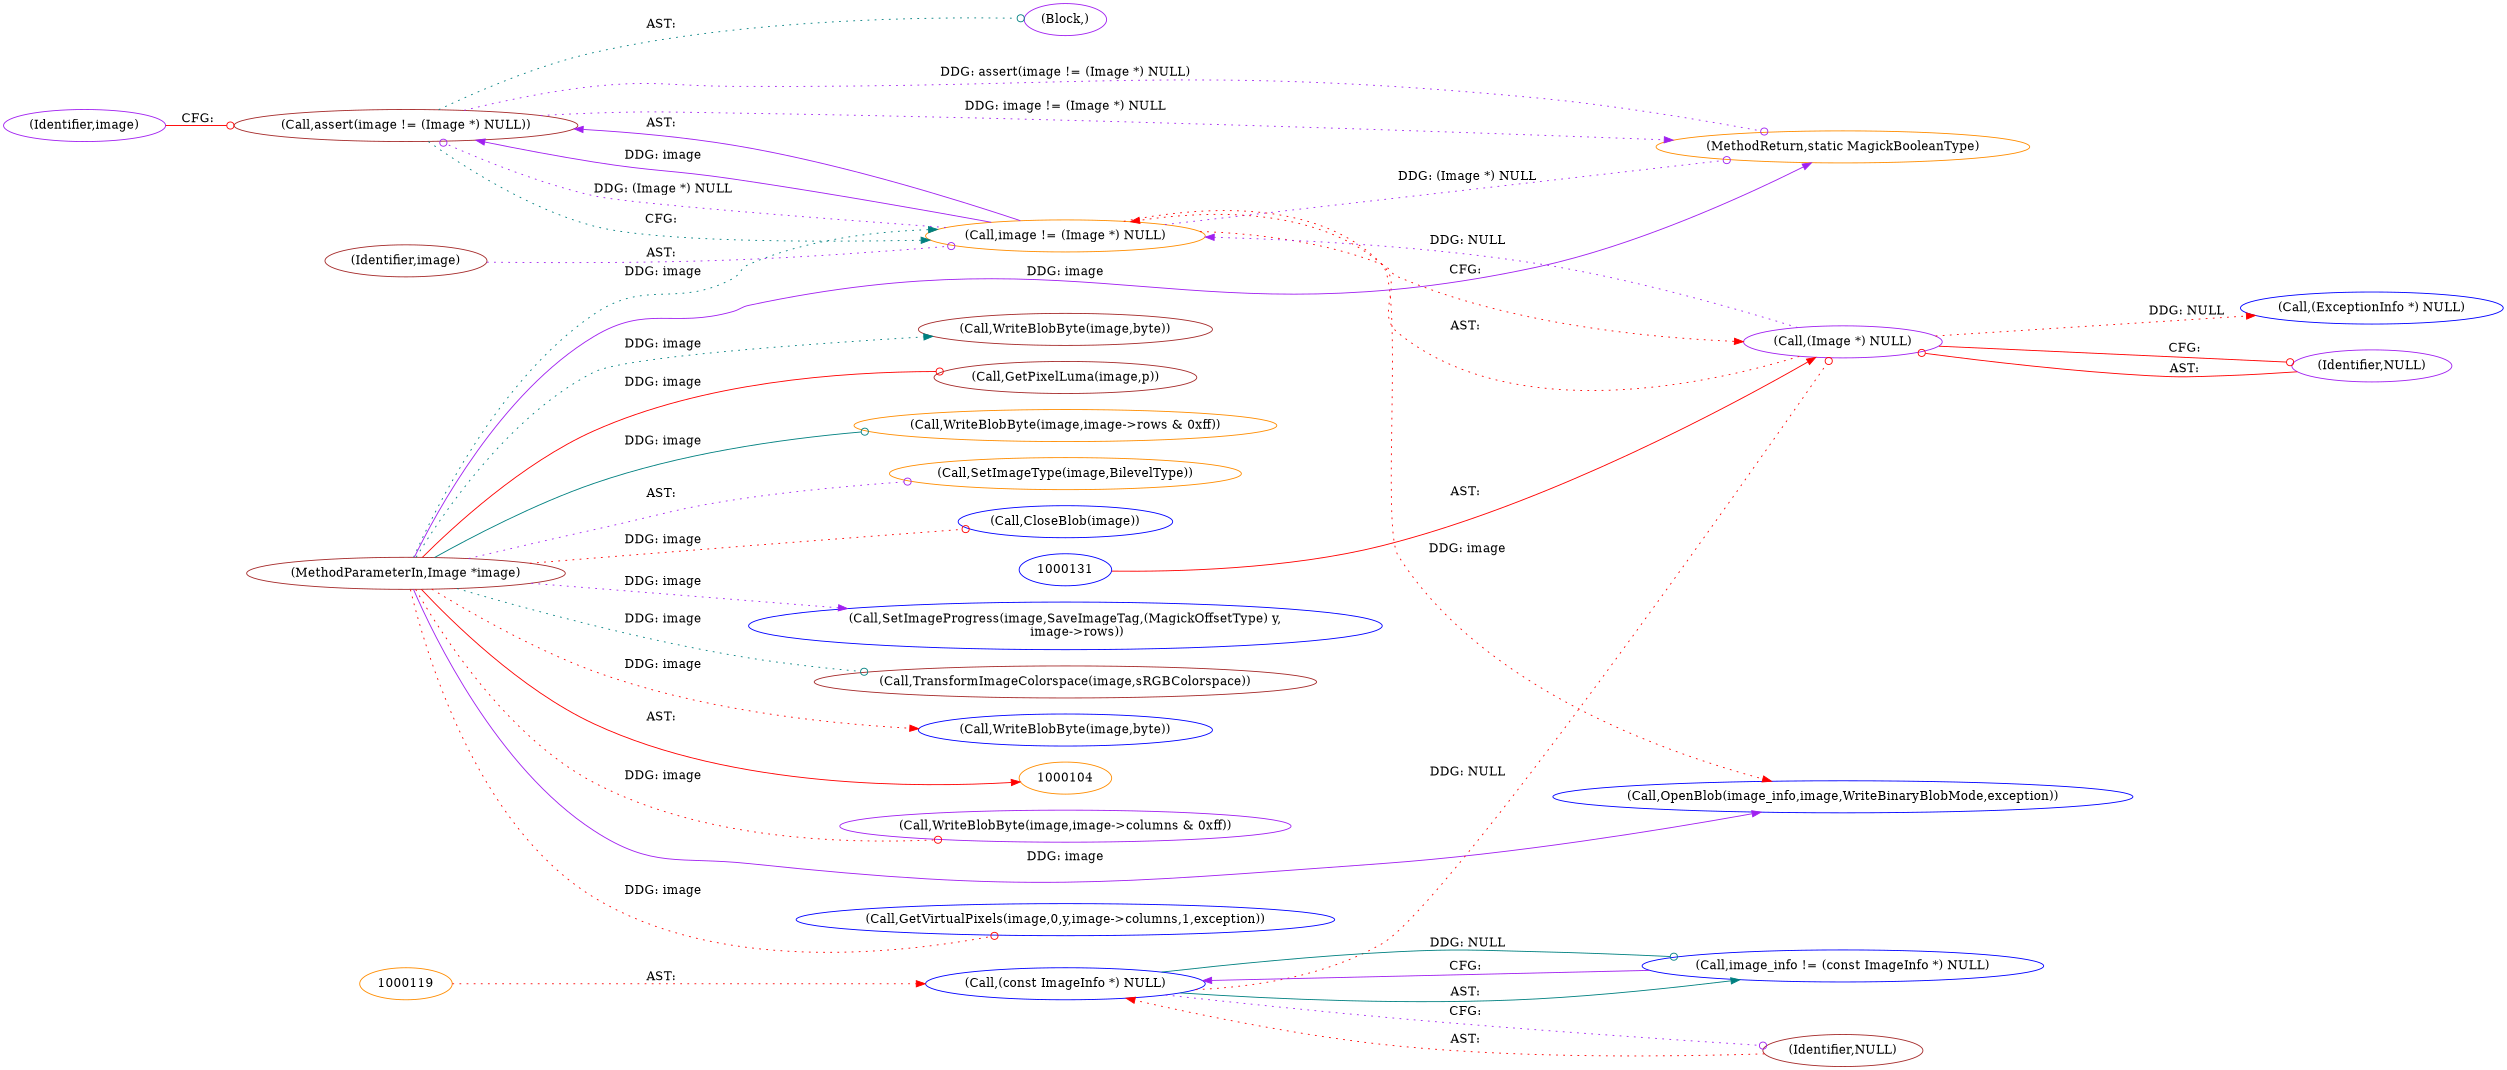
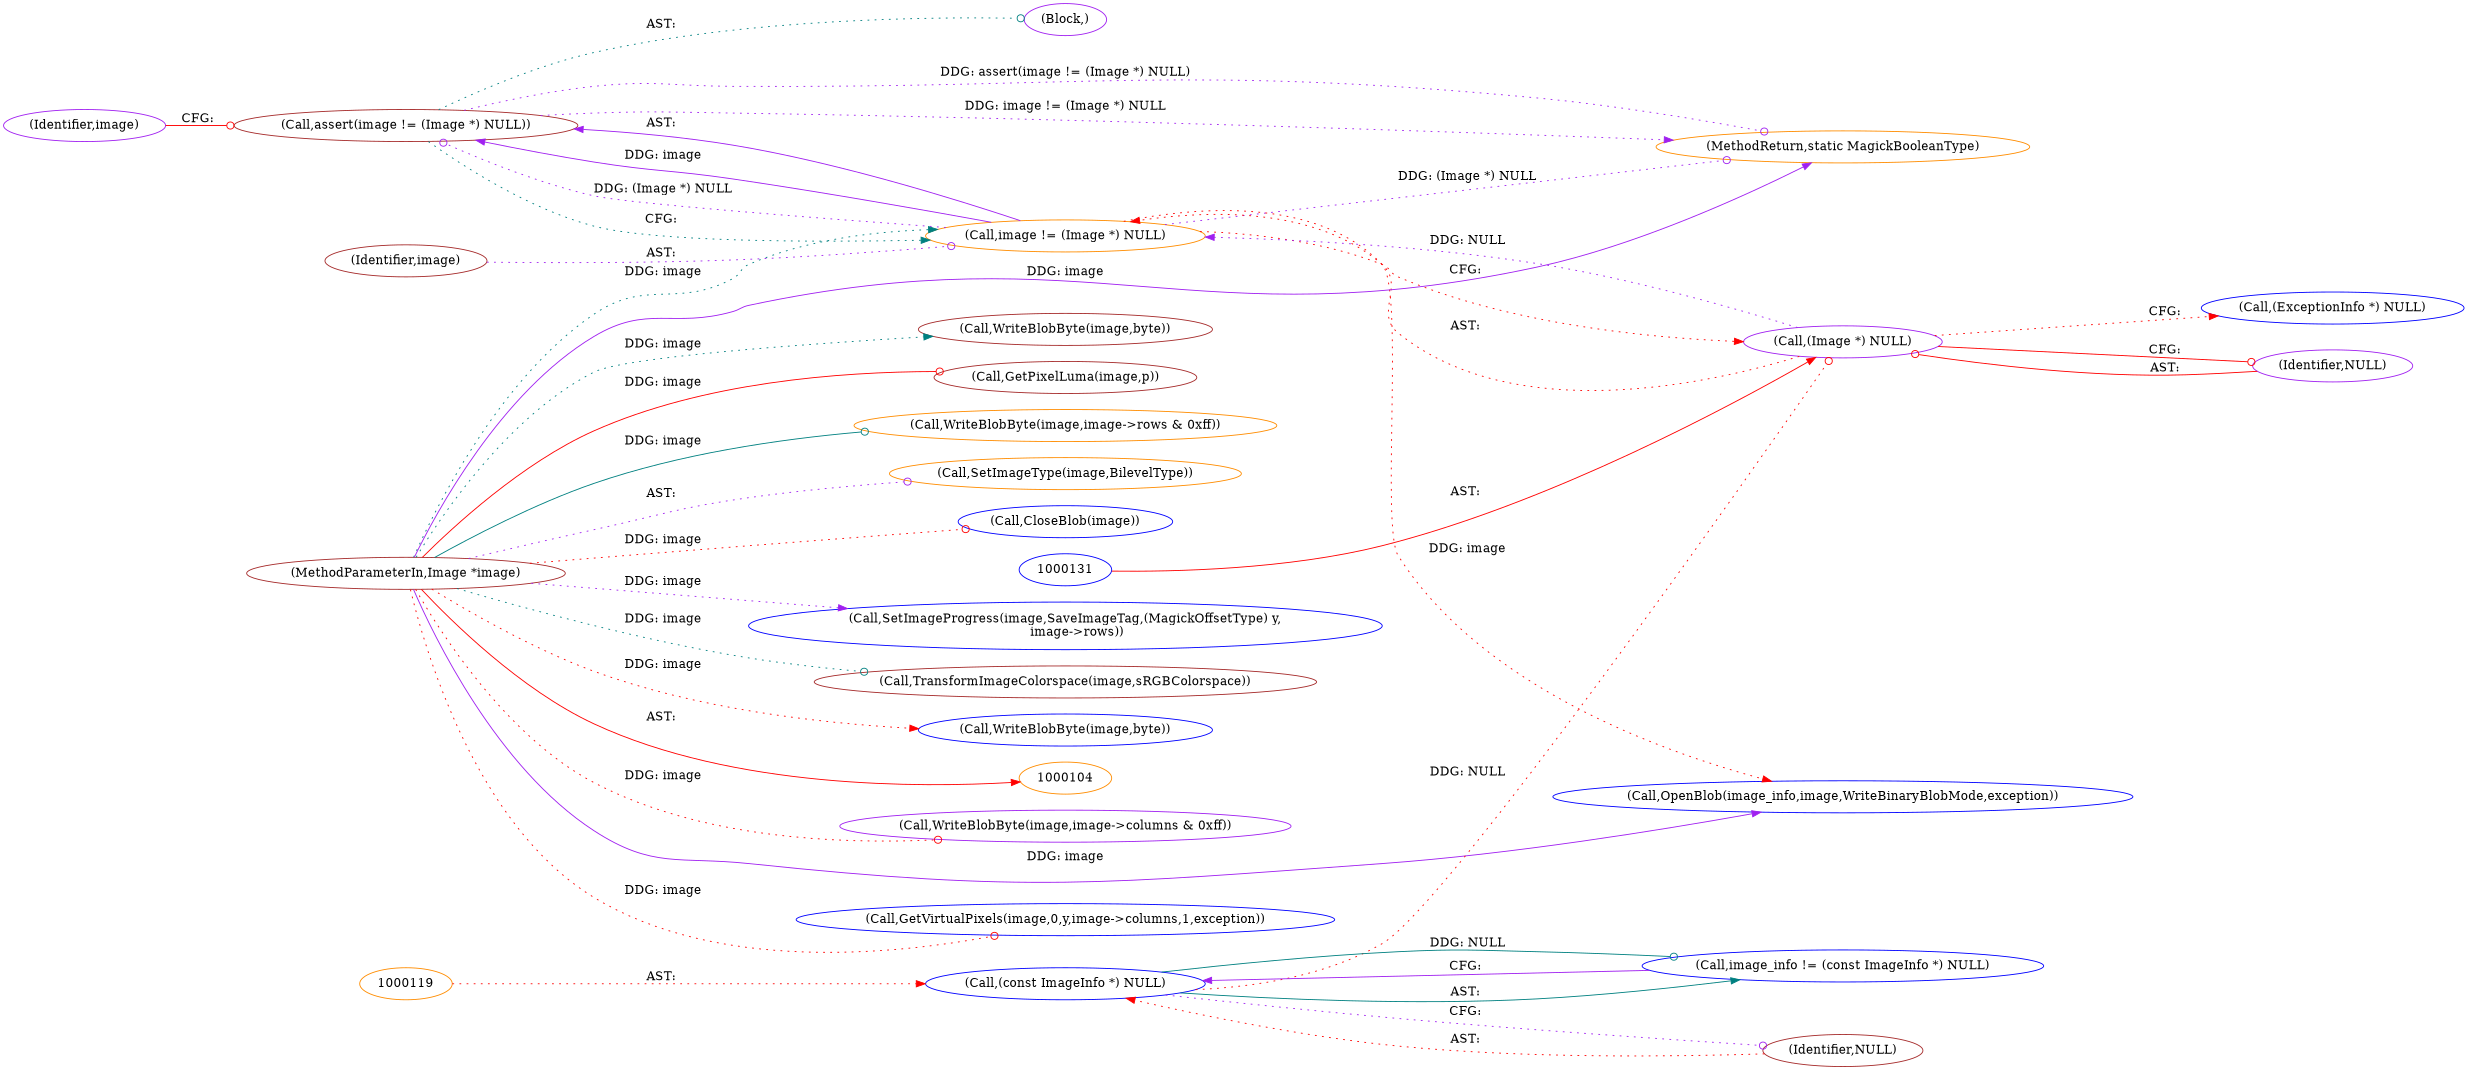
(2187, 311) -> (2167, 312)
